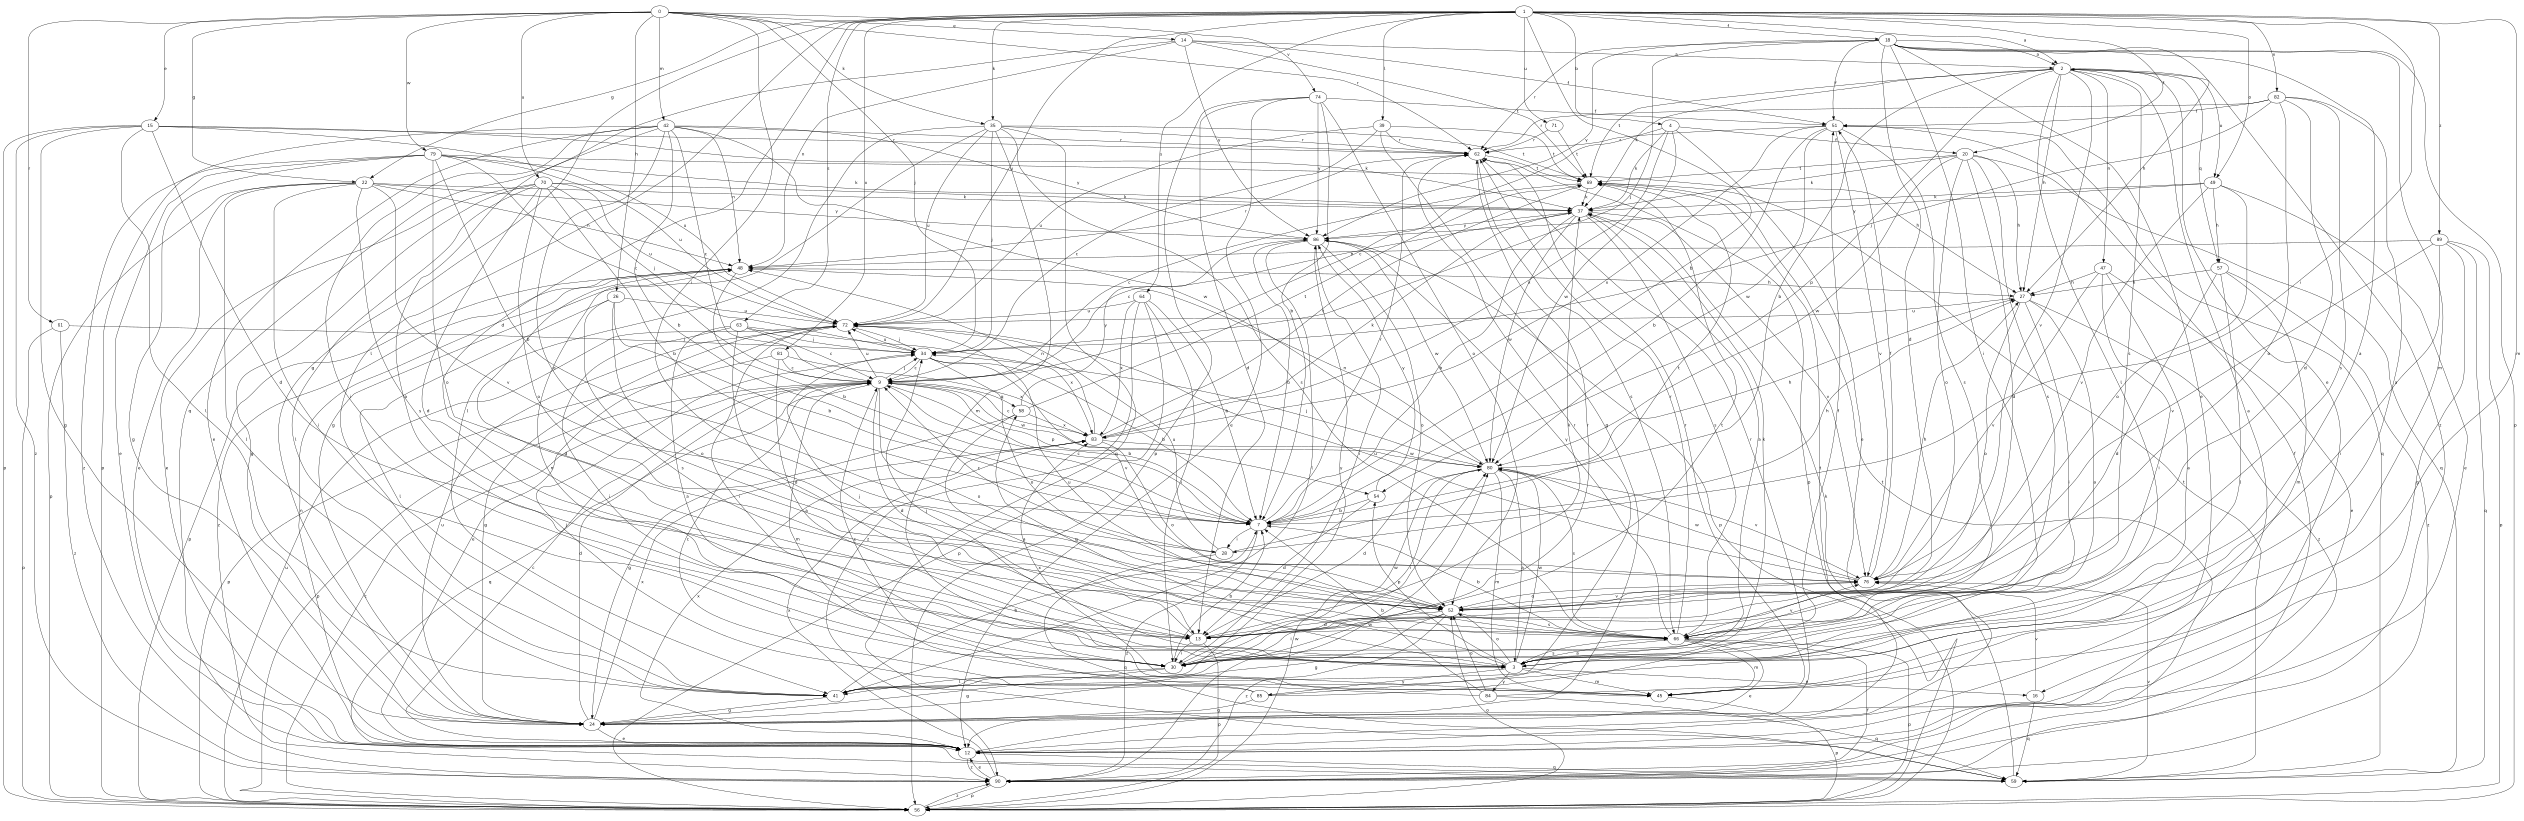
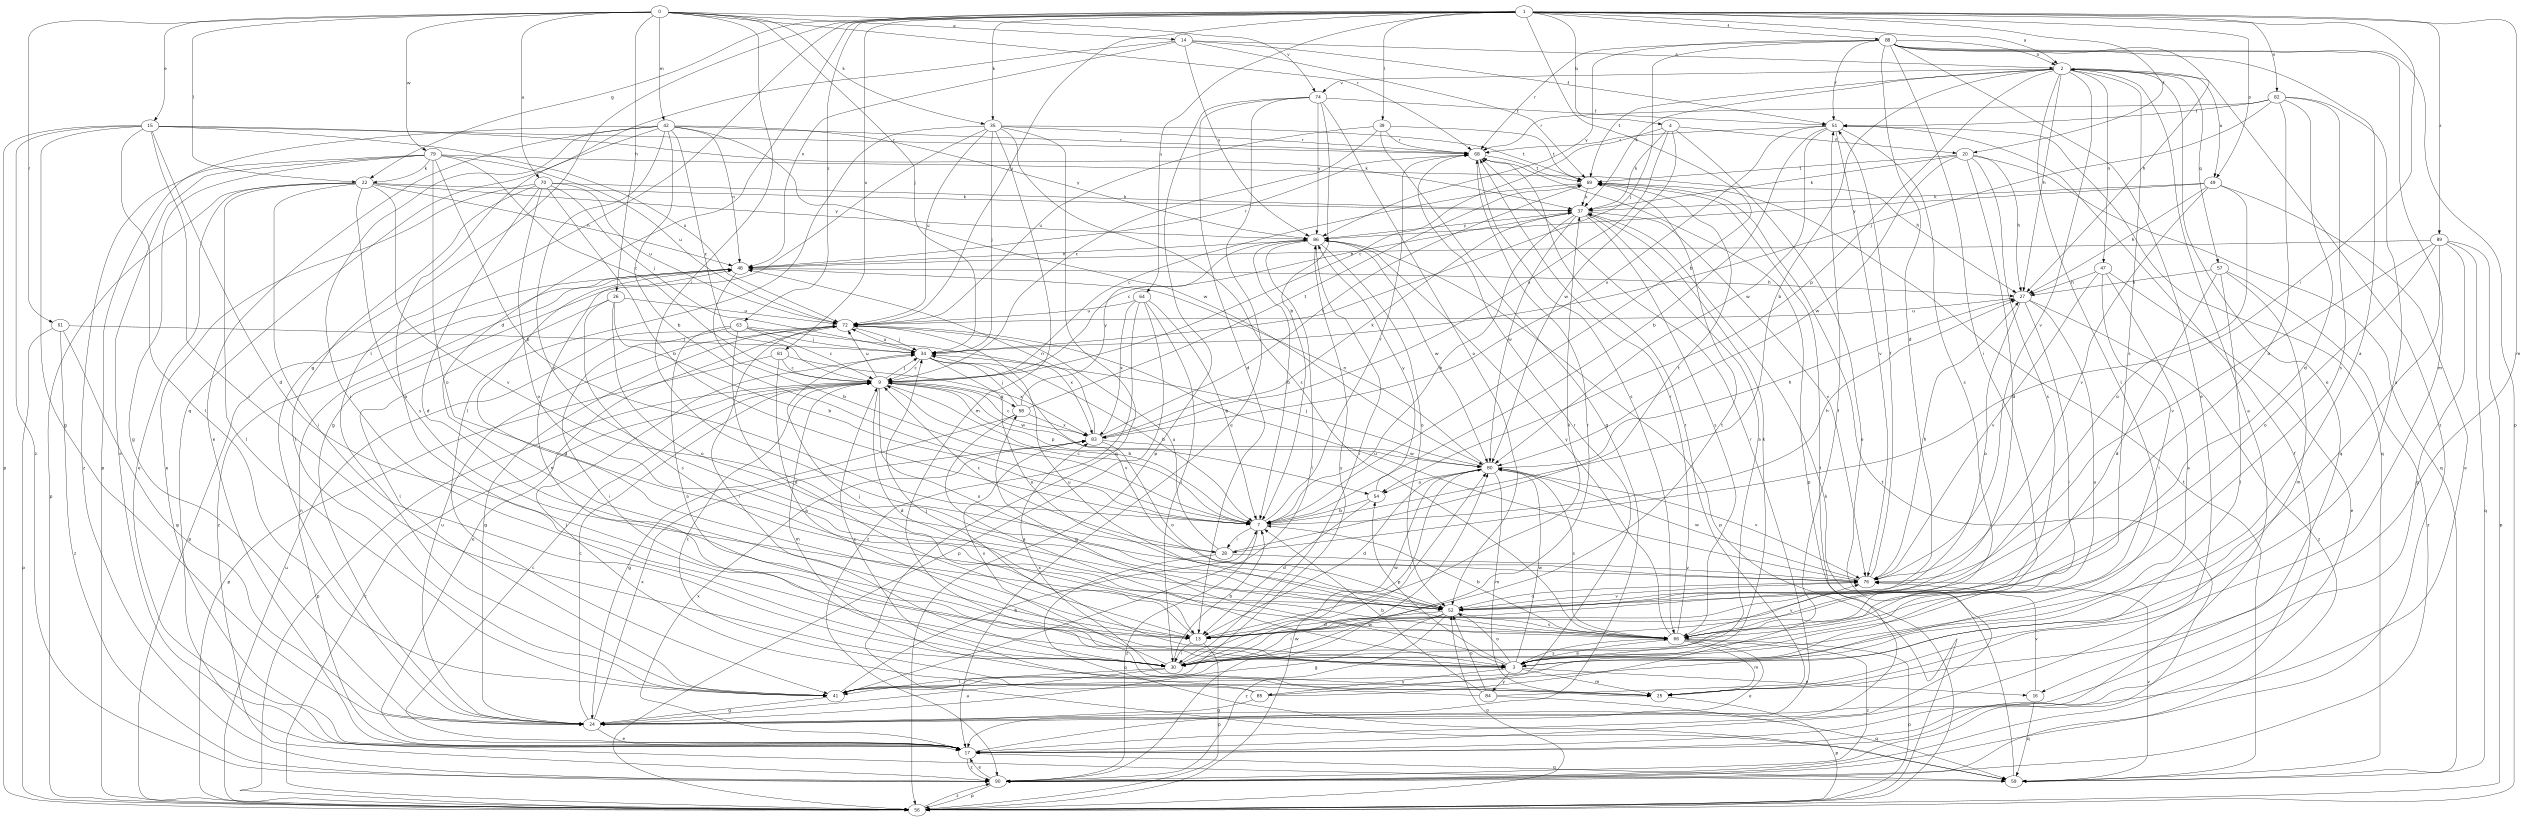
(1888, 40) -> (1888, 40)
none -> (1688, 74)
(194, 97) -> (194, 97)
(1554, 126) -> none
(1477, 154) -> (1477, 154)
(1004, 193) -> (406, 177)
(2216, 224) -> (2125, 238)
none -> (1030, 254)
none -> (982, 371)
(2341, 454) -> (2341, 454)
(247, 479) -> (258, 618)
(581, 554) -> (581, 554)
(1521, 555) -> (1428, 478)
(1910, 560) -> (2036, 570)
none -> (1544, 563)
none -> (503, 564)
(805, 575) -> (989, 568)
(968, 696) -> (968, 696)
(1660, 696) -> (1660, 696)
(1868, 710) -> (1868, 710)
(967, 753) -> (967, 753)
(964, 760) -> none
